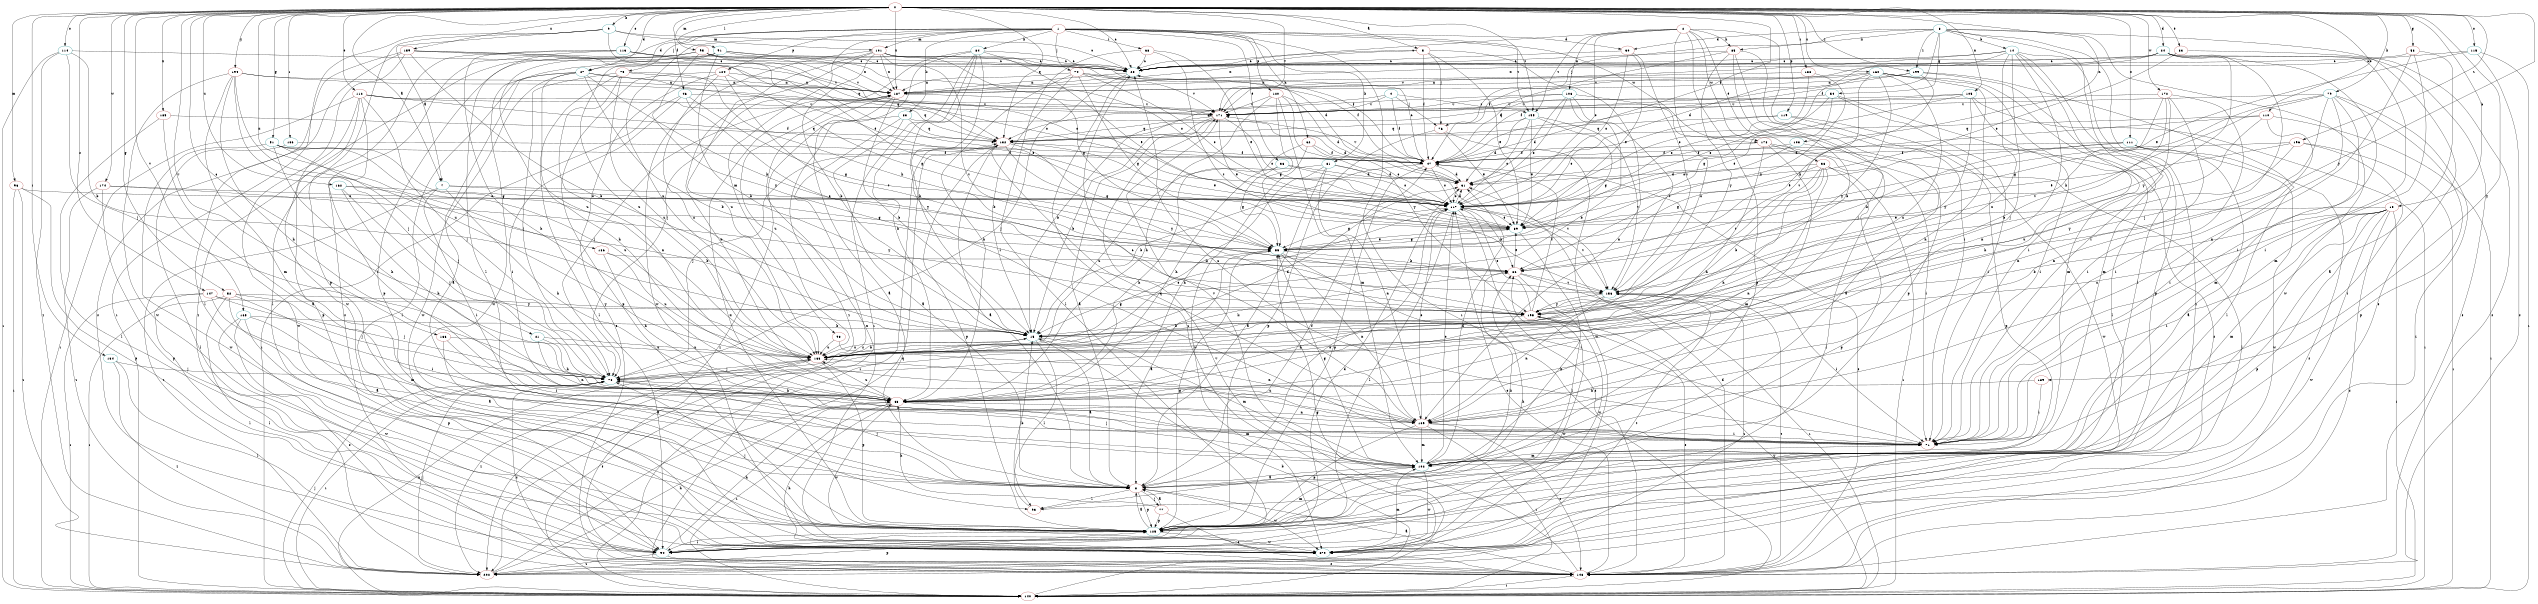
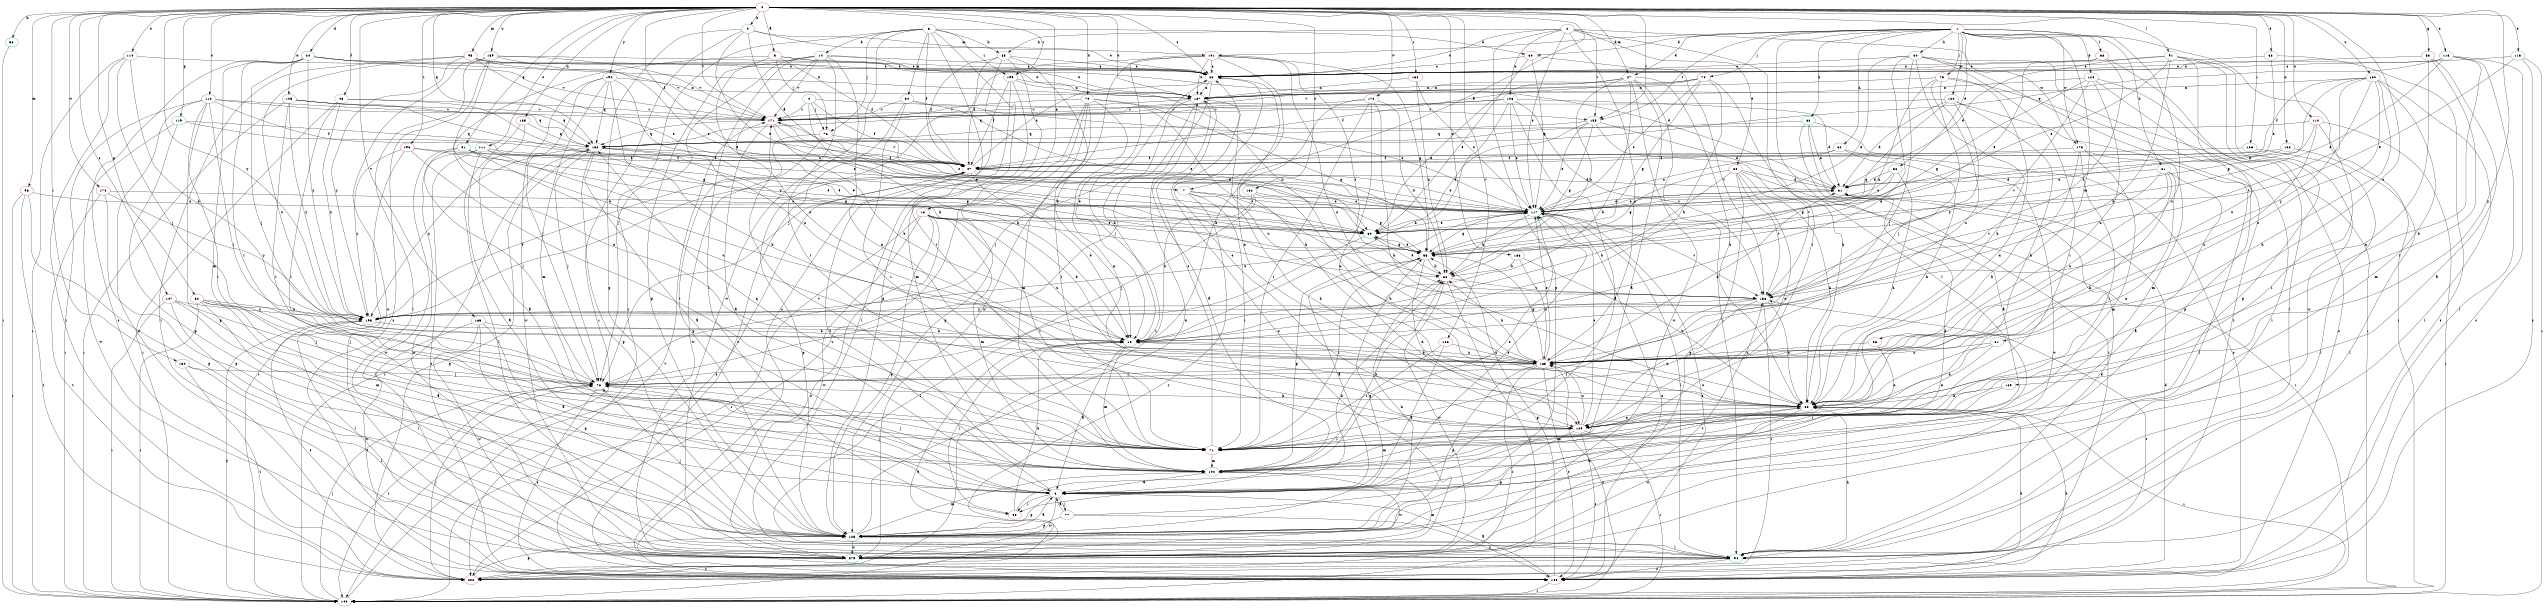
none -> (12, 42)
(552, 348) -> (1398, 321)
